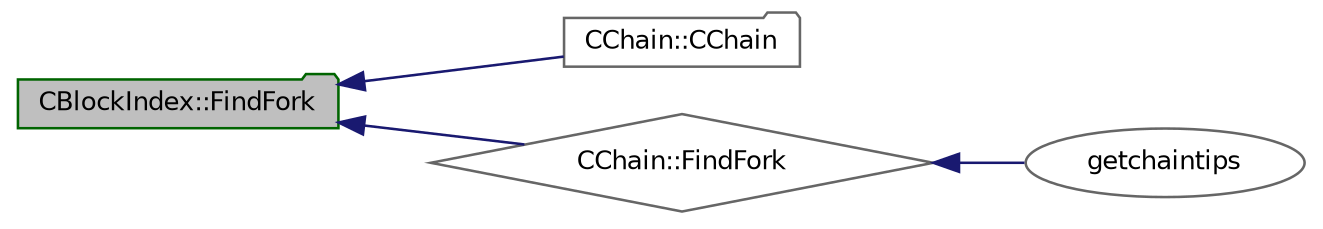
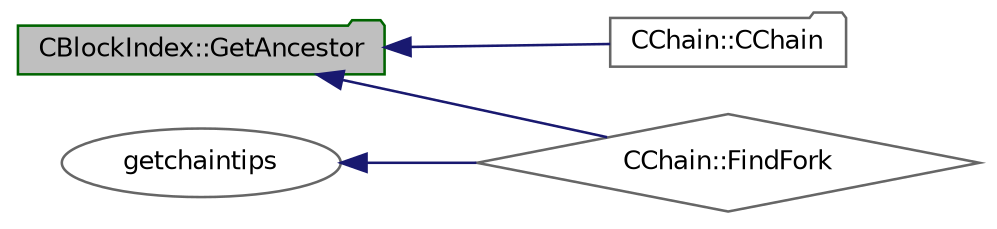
(178, 104) -> (201, 50)
(992, 163) -> (422, 163)
